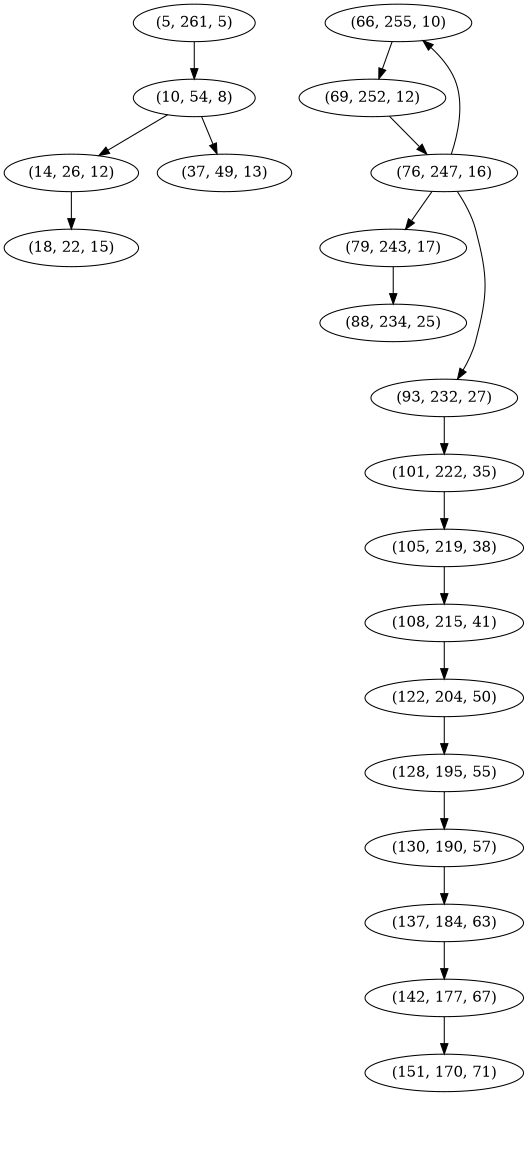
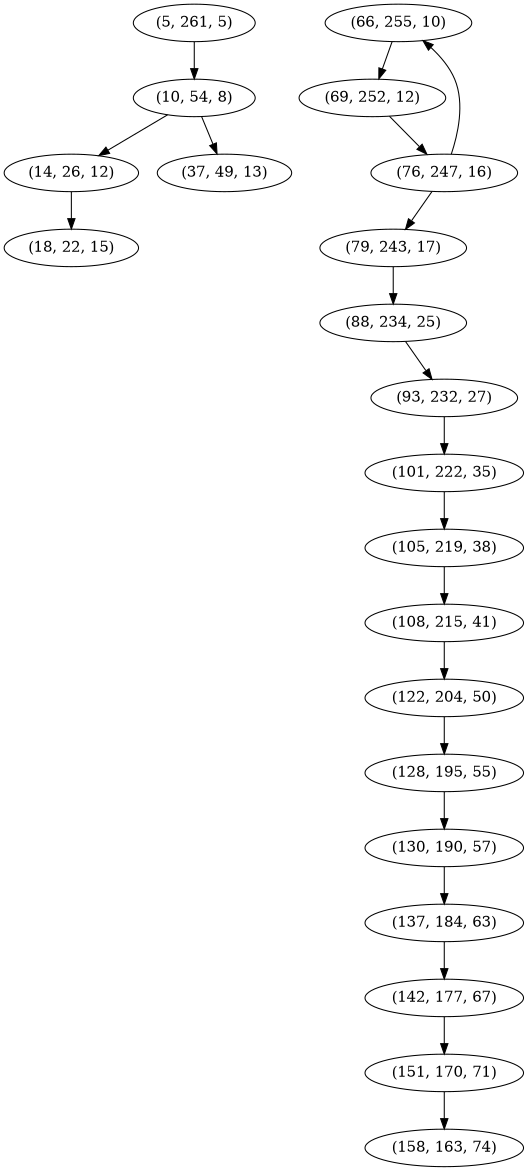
(485, 280) -> (416, 356)
none -> (444, 1148)
